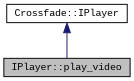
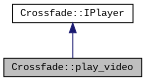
(67, 67) -> (73, 67)
